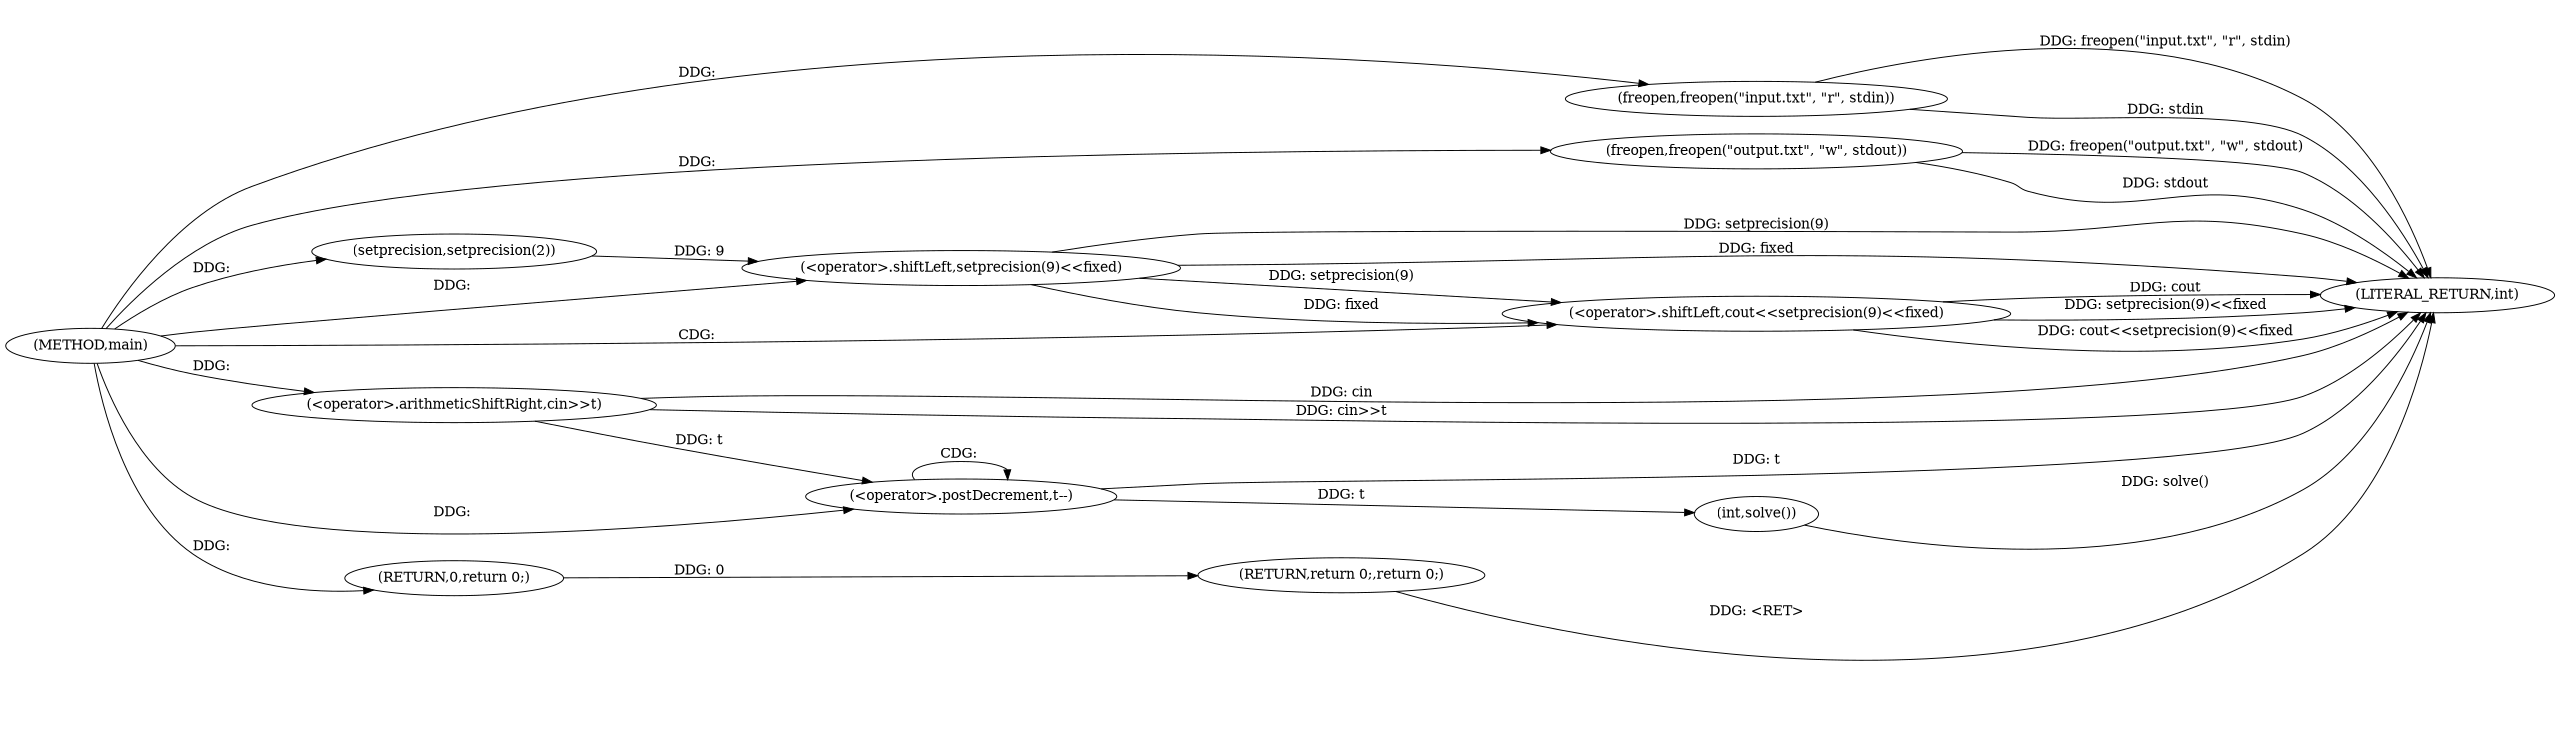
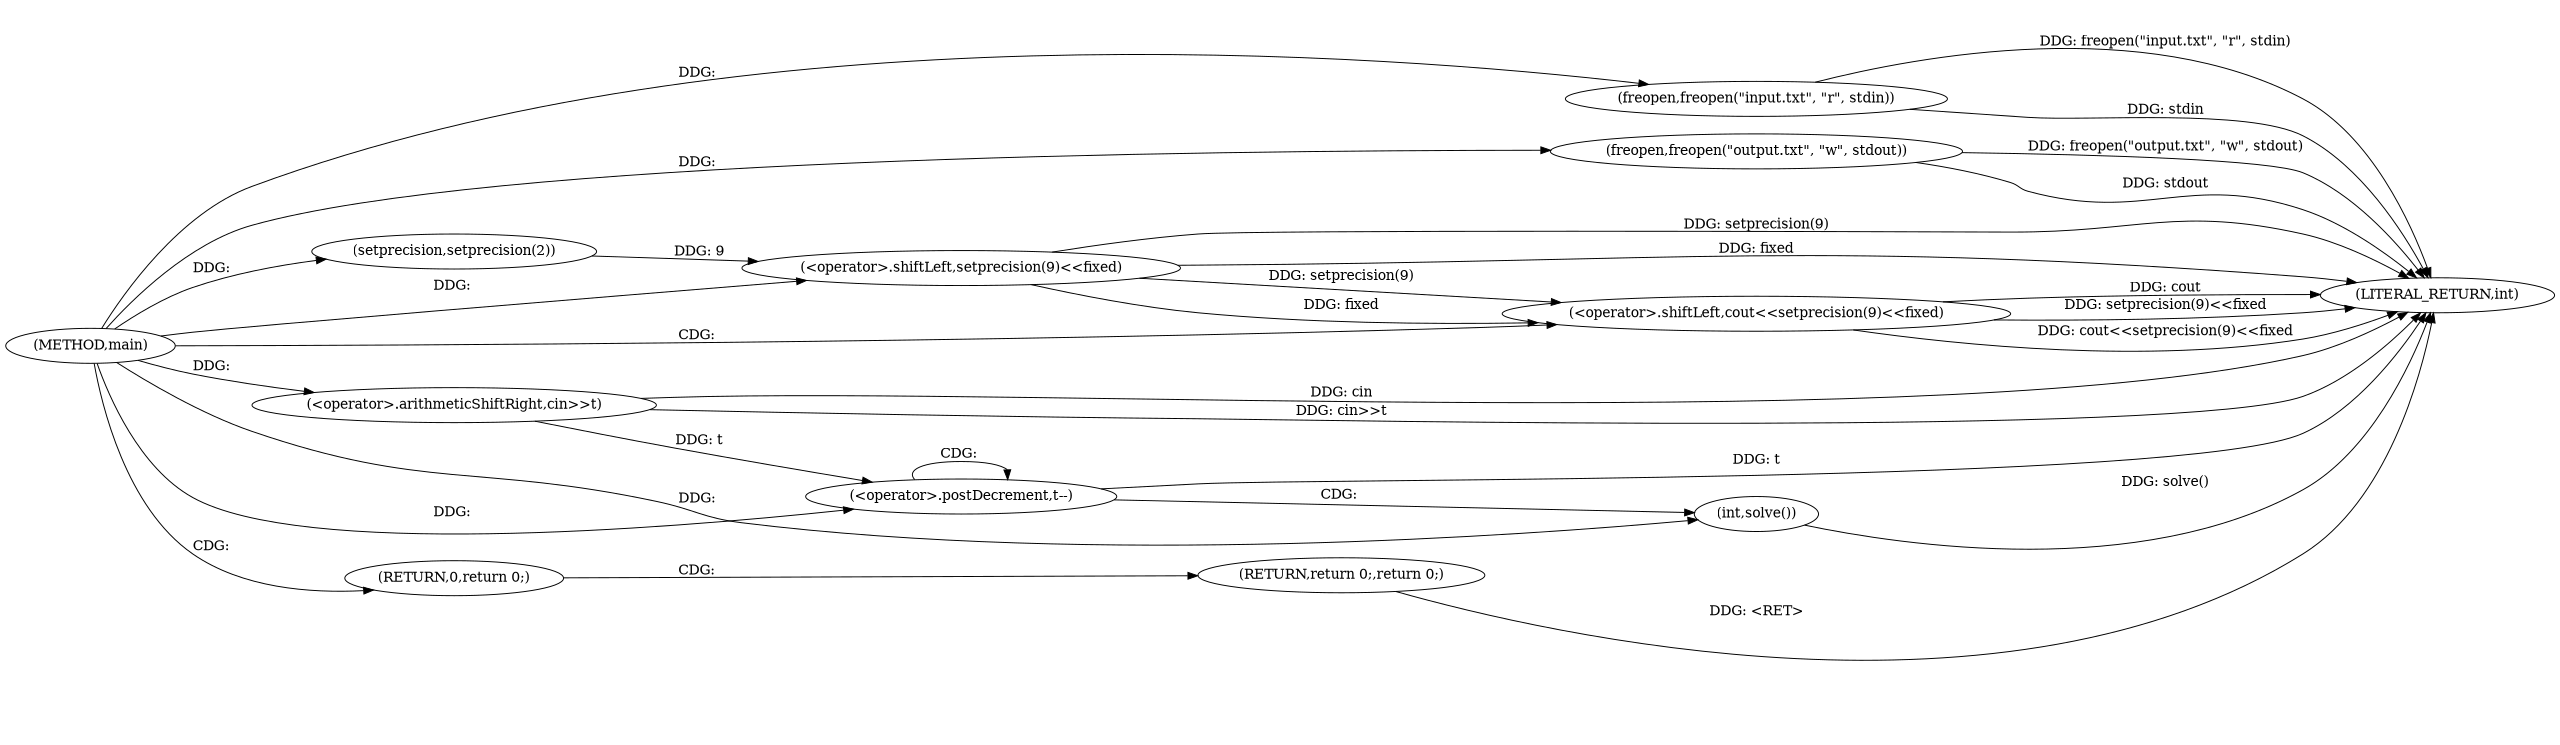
(1341, 495) -> (1341, 495)
none -> (889, 536)
(214, 547) -> (214, 547)
(699, 571) -> (699, 571)
